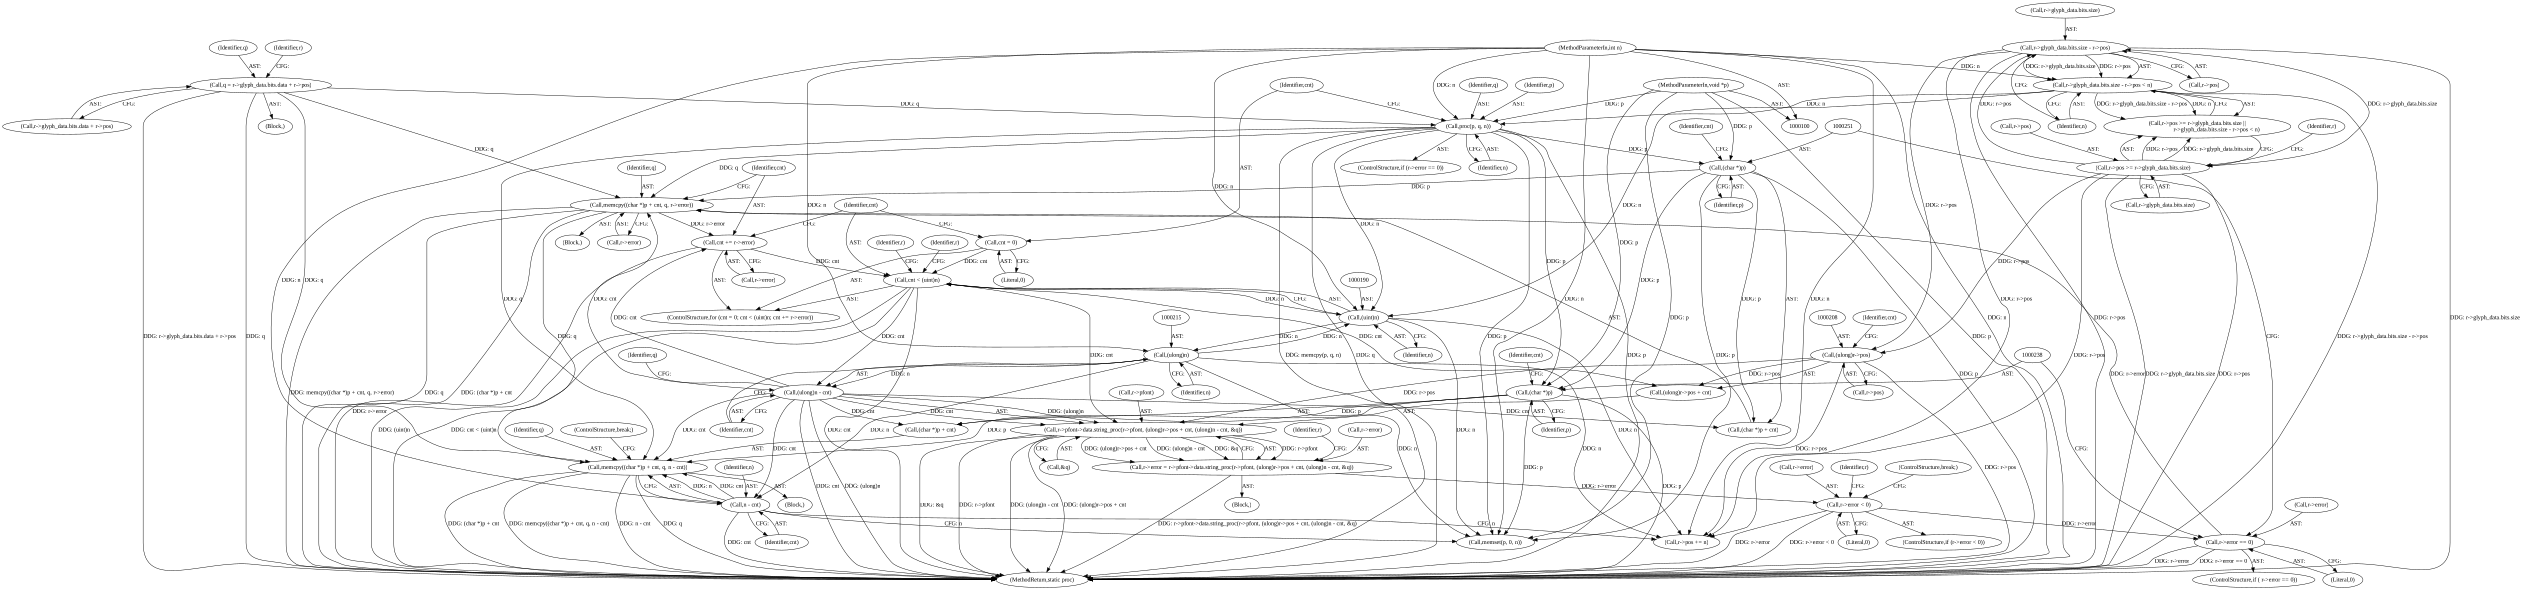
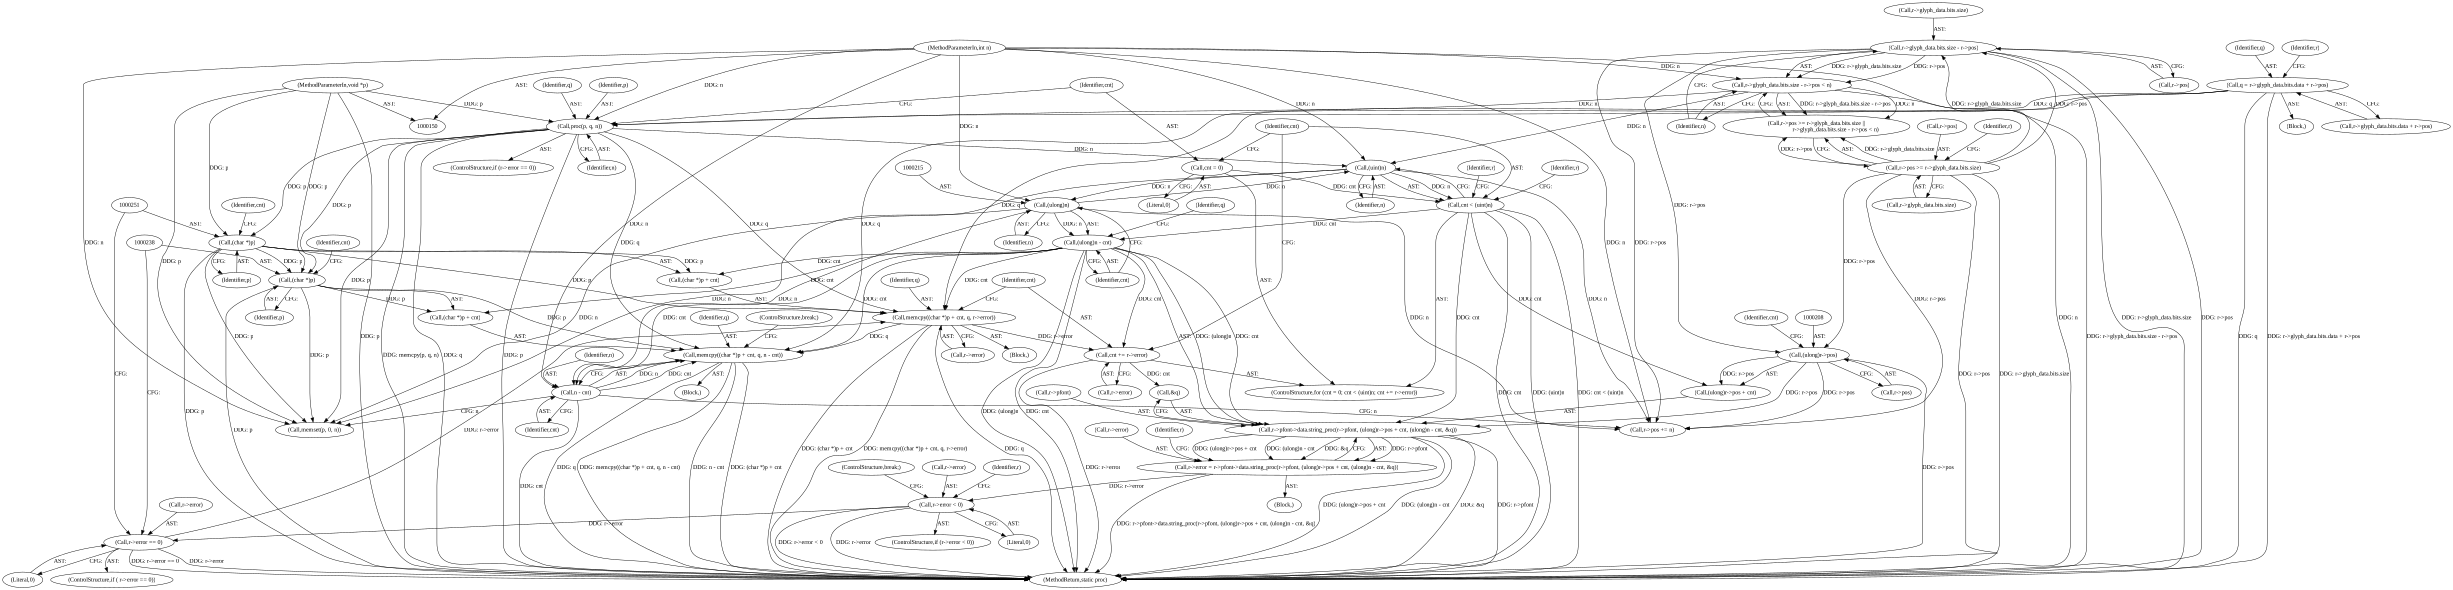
(1800, 126) -> (427, 126)
(817, 265) -> (1142, 373)
(1359, 280) -> none
